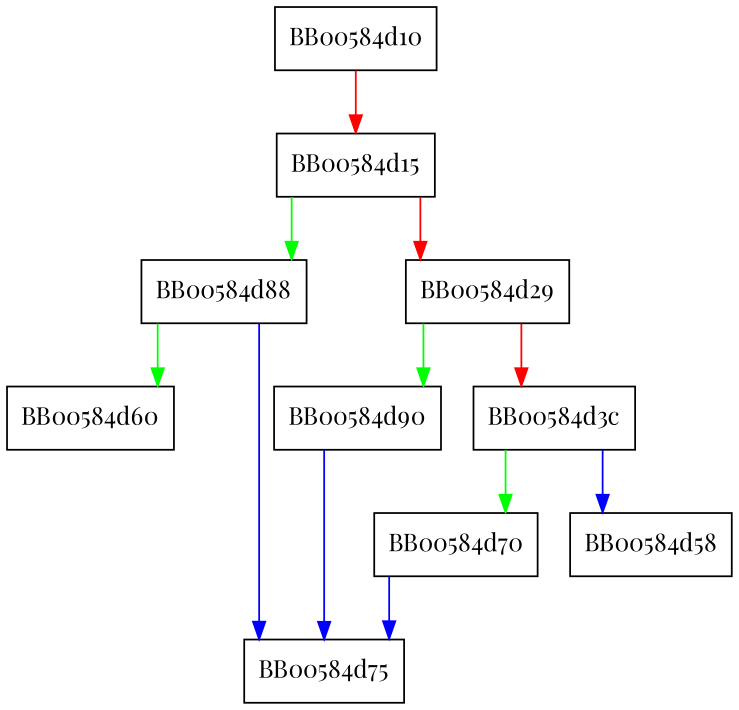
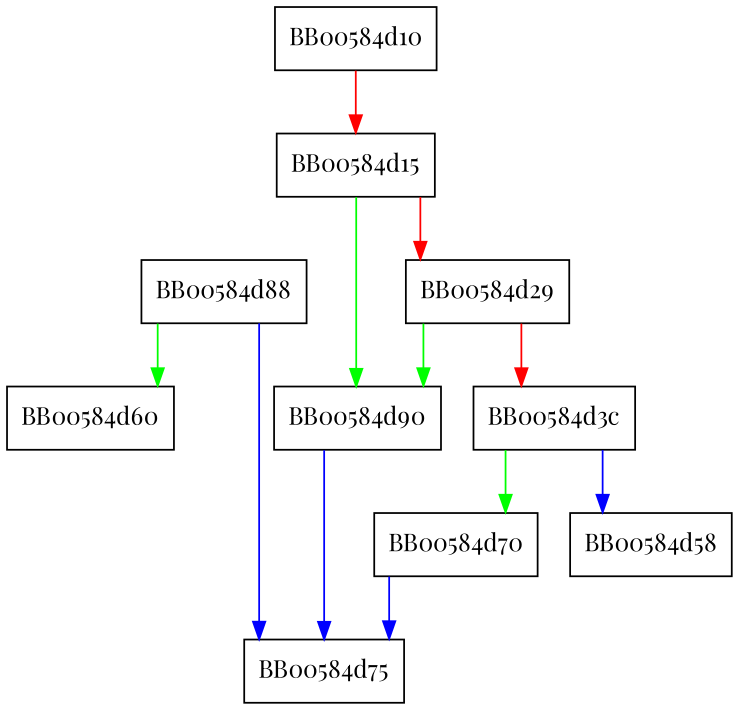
(292, 219) -> (356, 283)
